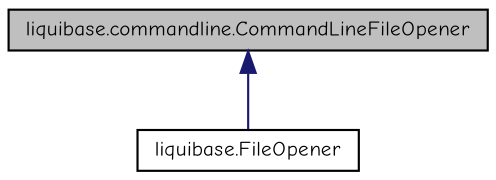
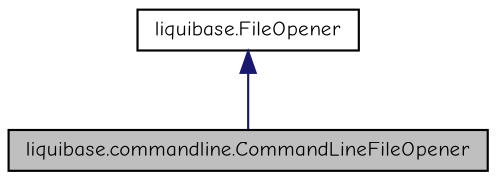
(248, 101) -> (248, 101)
